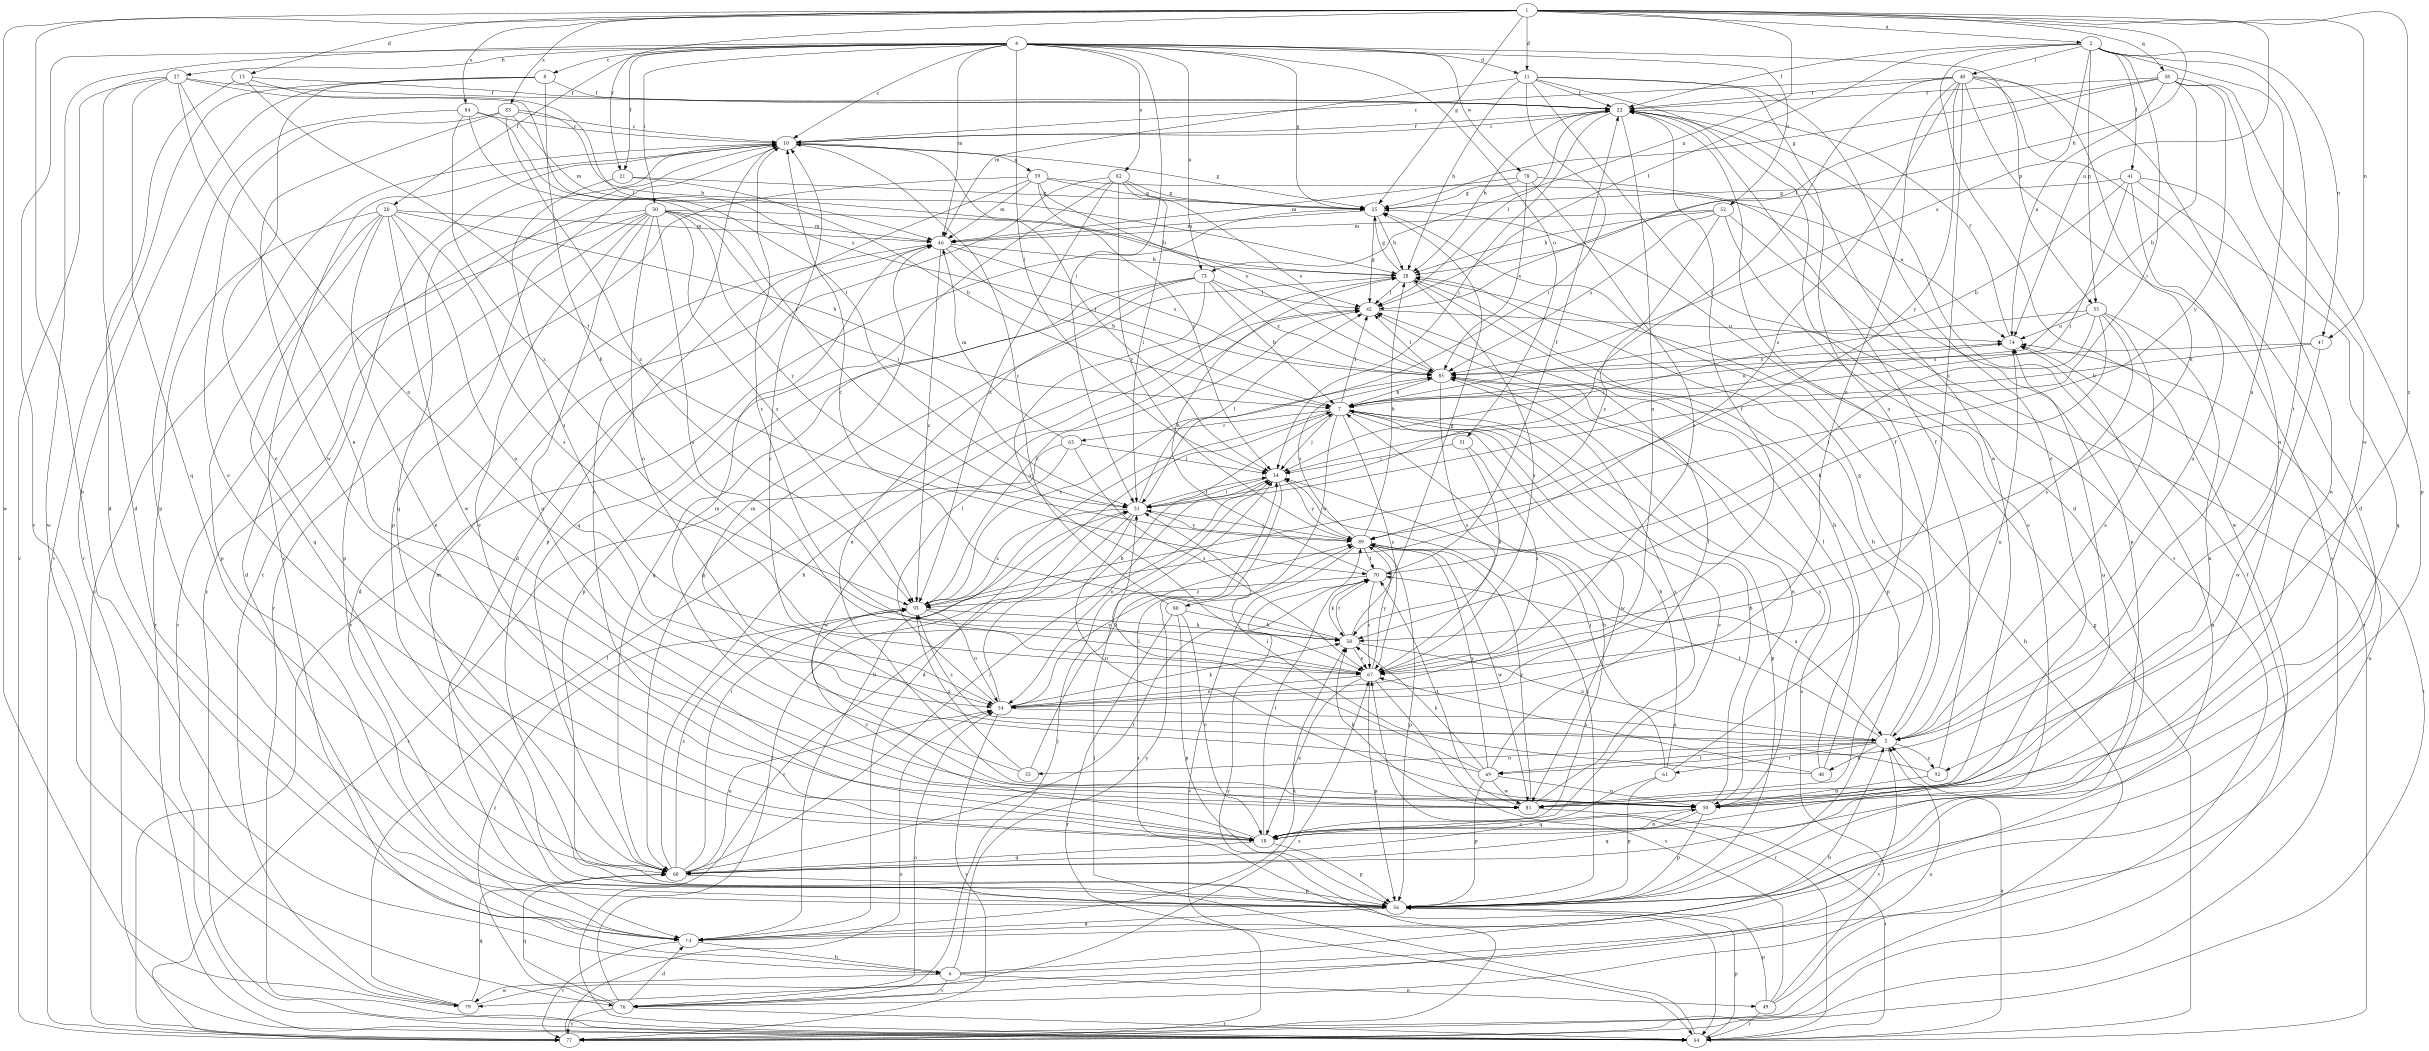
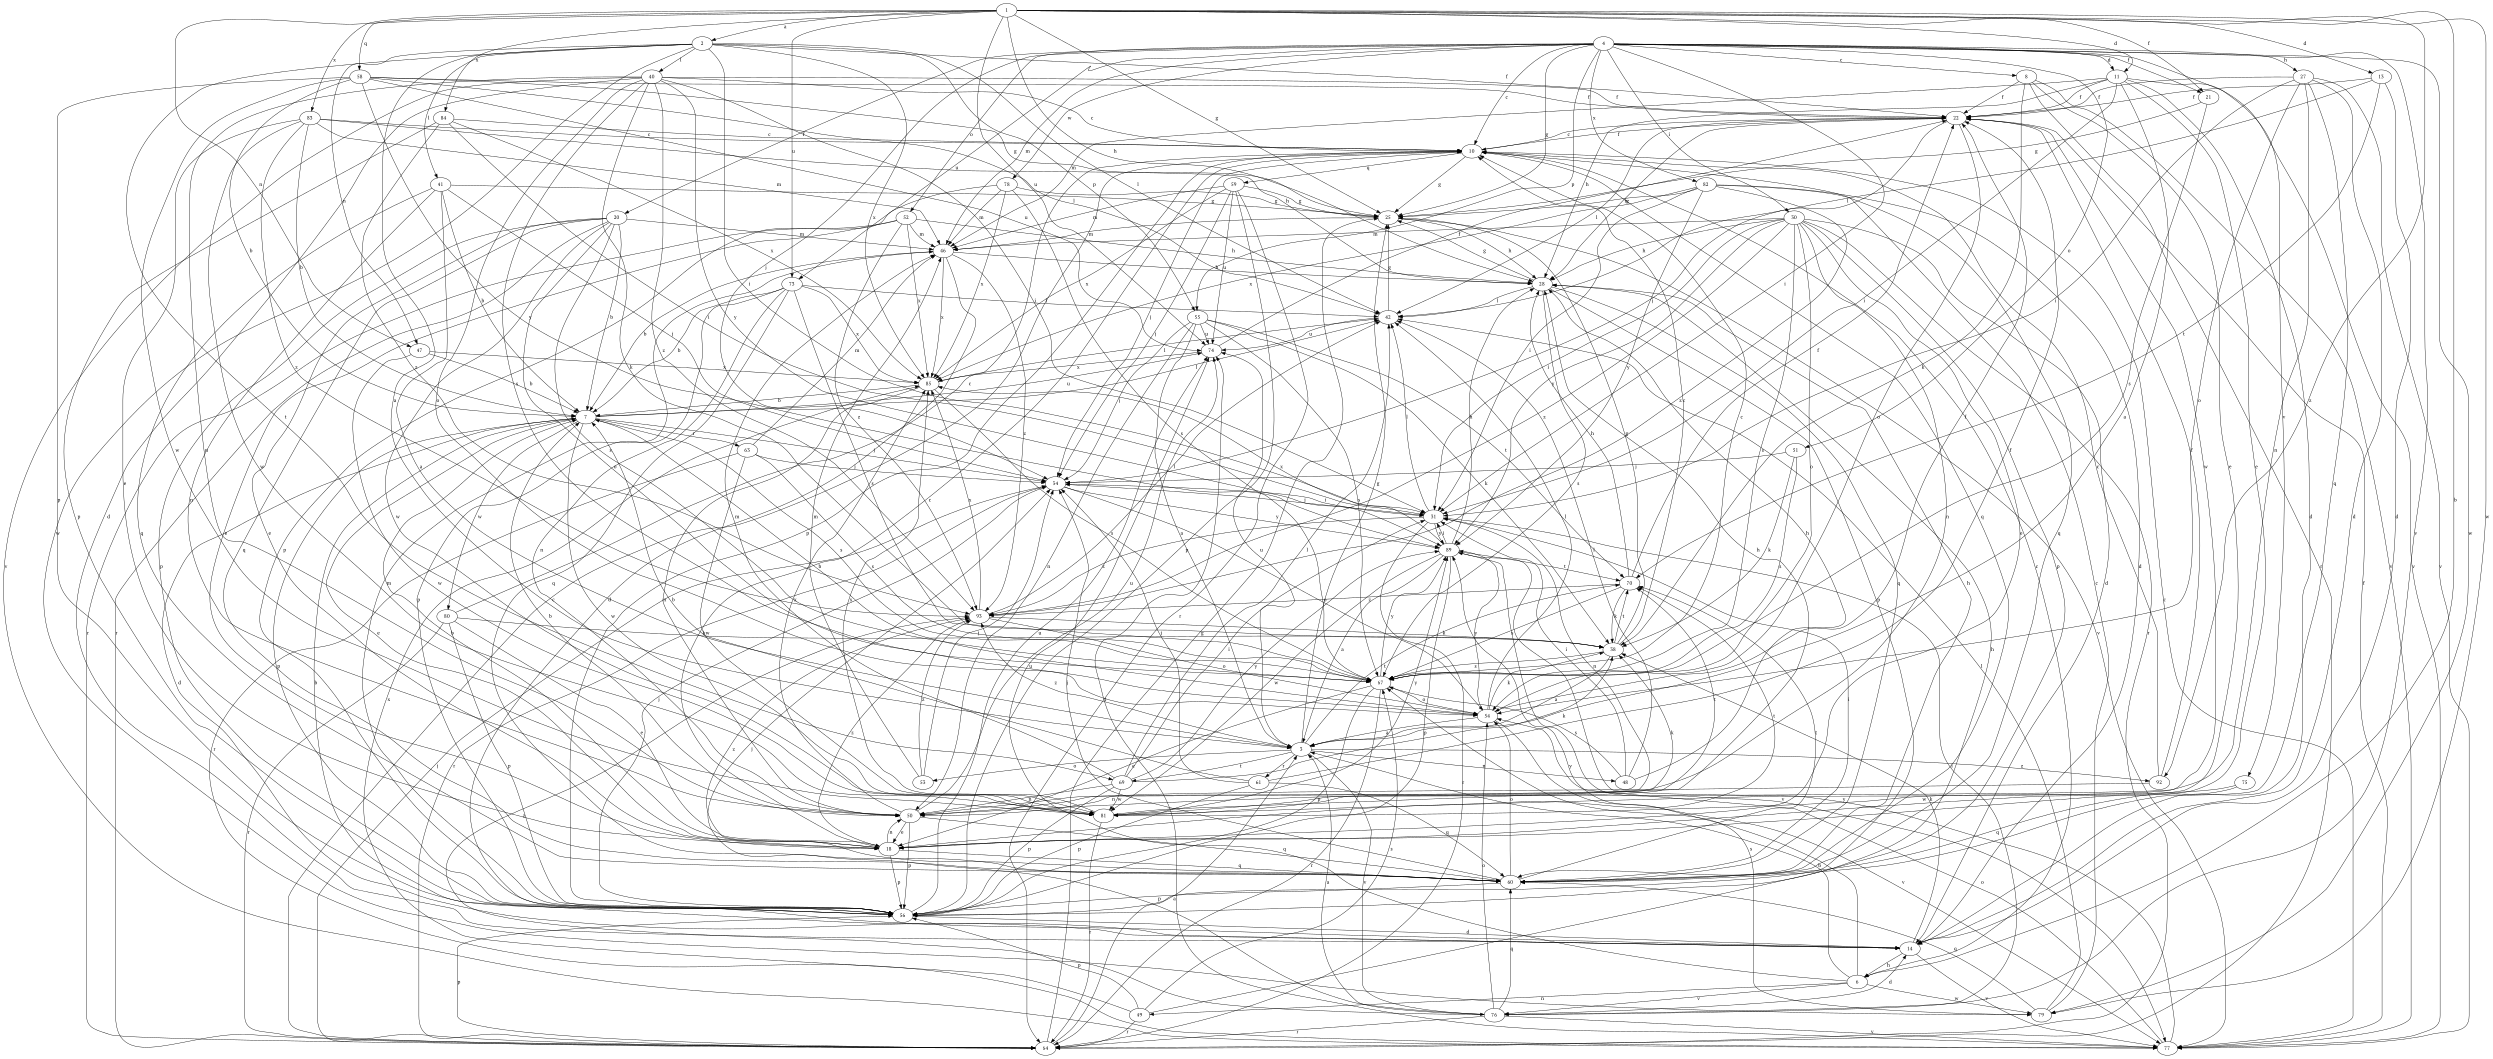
(1372, 258) -> (1388, 267)
(976, 300) -> (348, 343)
none -> (2245, 783)
